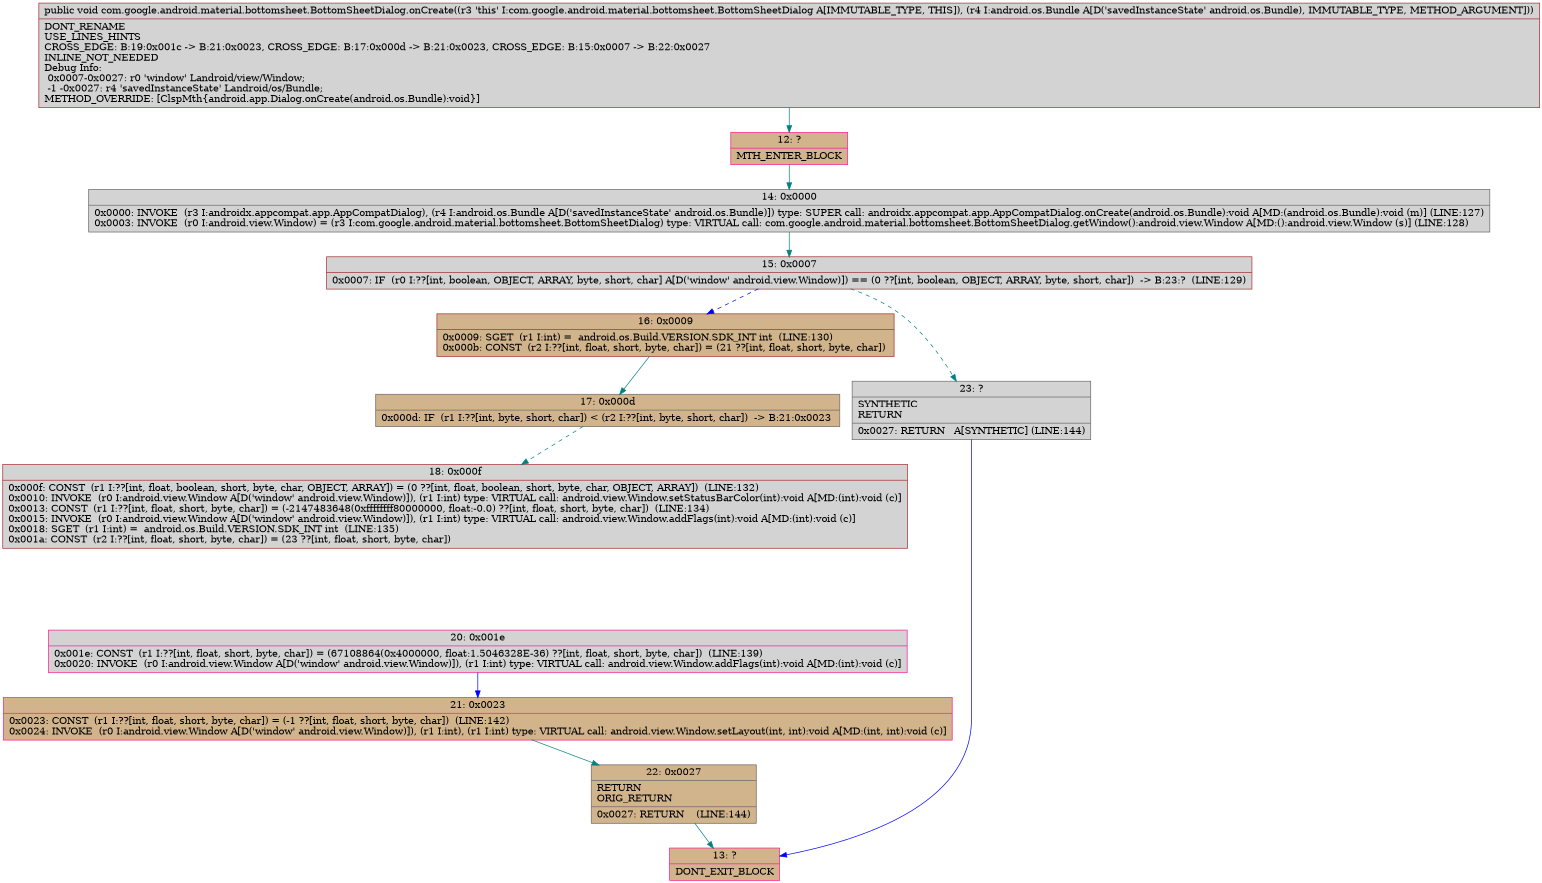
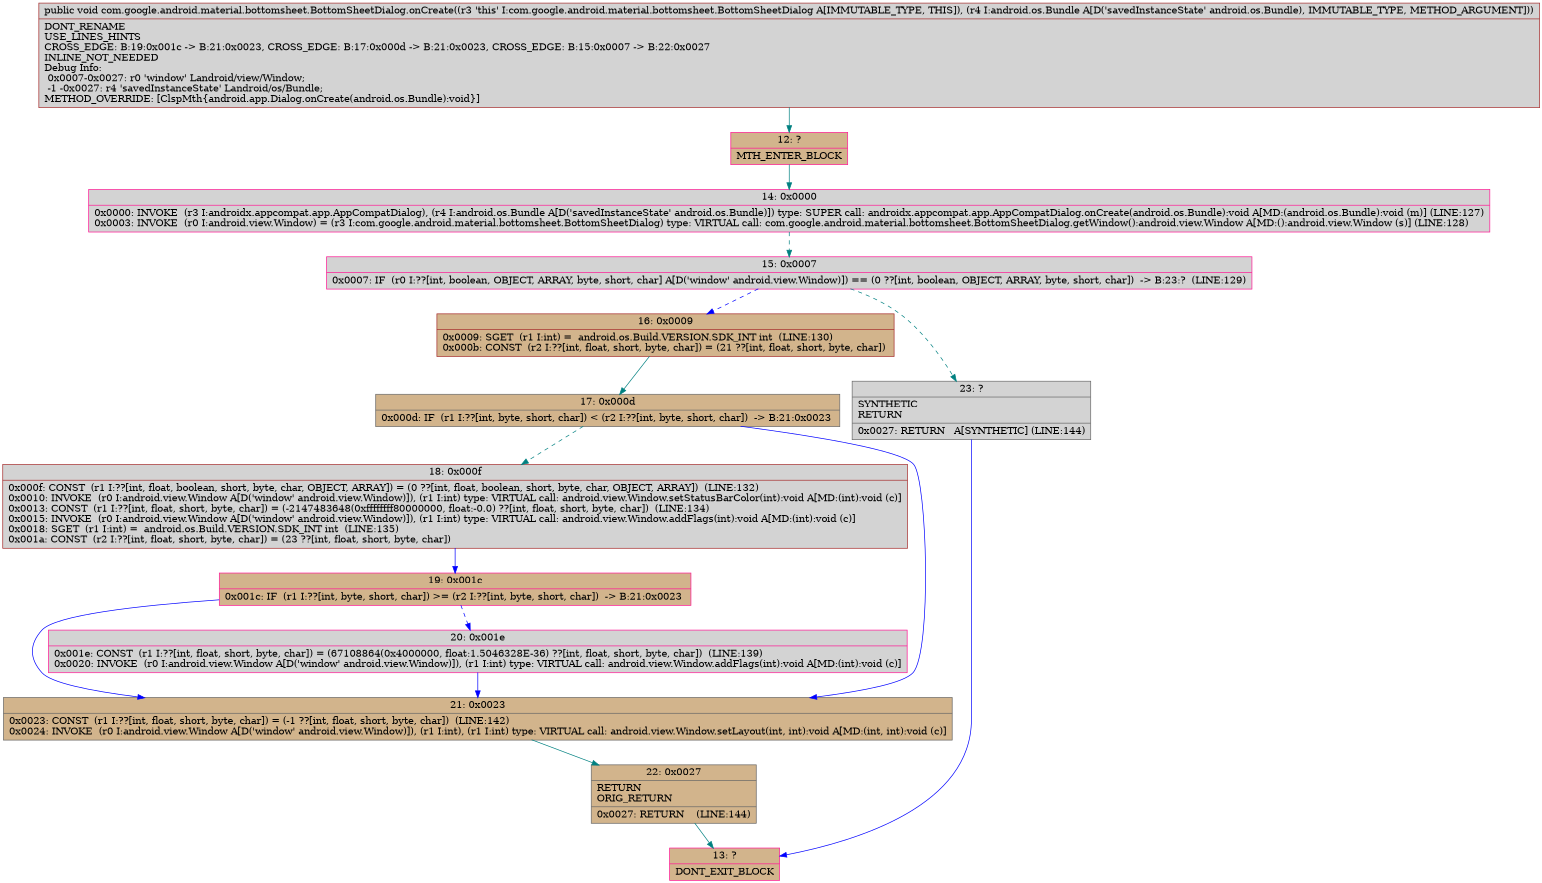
(789, 211) -> (789, 211)
(789, 241) -> (789, 241)
(789, 273) -> (789, 273)
none -> (924, 530)
none -> (455, 589)
(478, 719) -> (478, 719)
